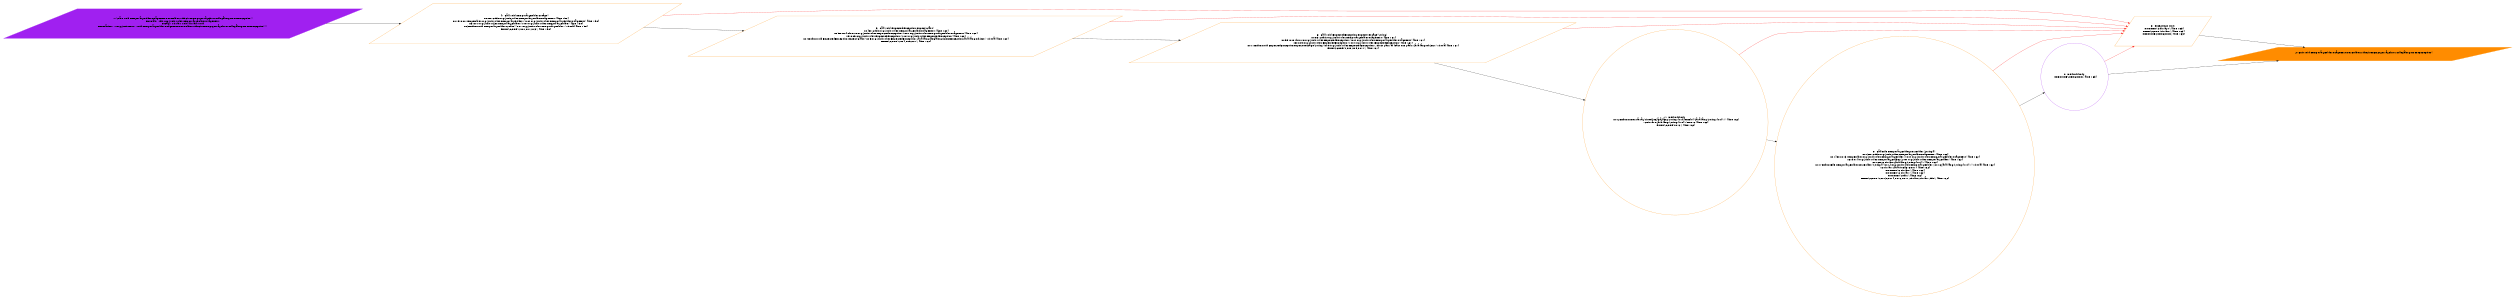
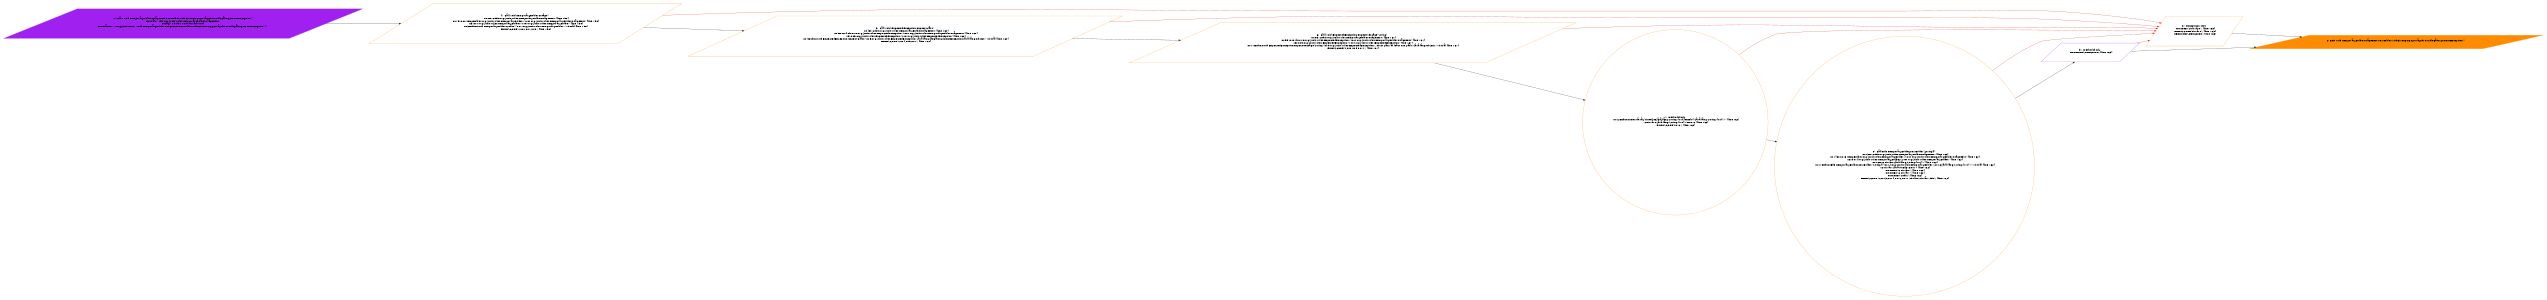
(2074, 77) -> (2090, 52)
